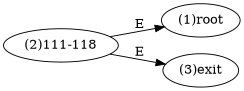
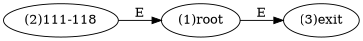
(133, 58) -> (257, 20)
